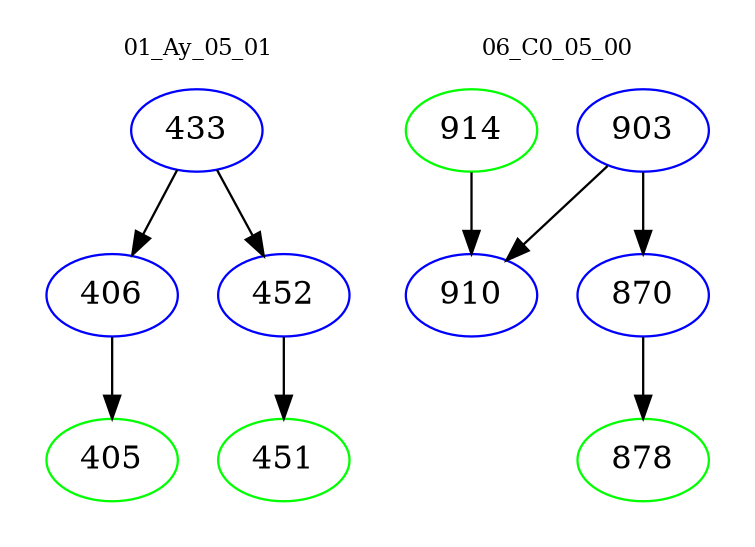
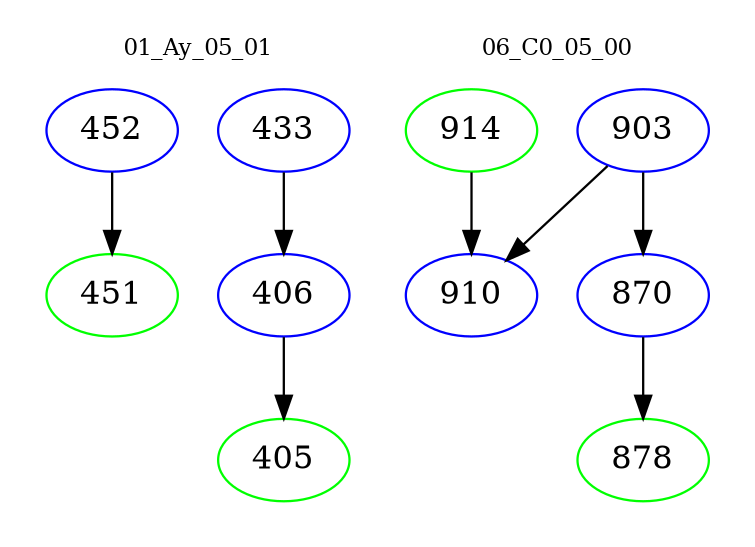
(235, 203) -> none
